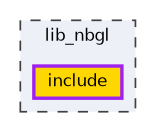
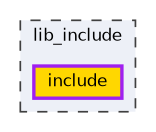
(78, 36) -> (78, 36)
